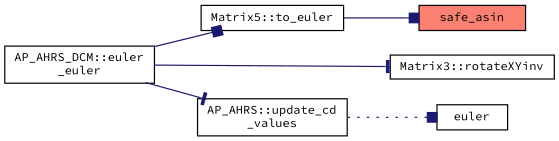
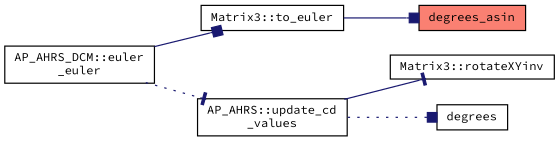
(272, 18) -> (272, 18)
(472, 18) -> (472, 18)
(269, 66) -> (382, 90)
(173, 90) -> (173, 90)
(472, 117) -> (472, 117)
